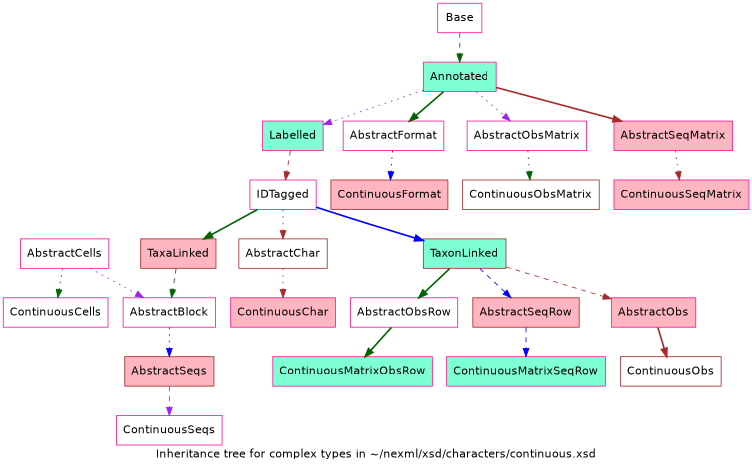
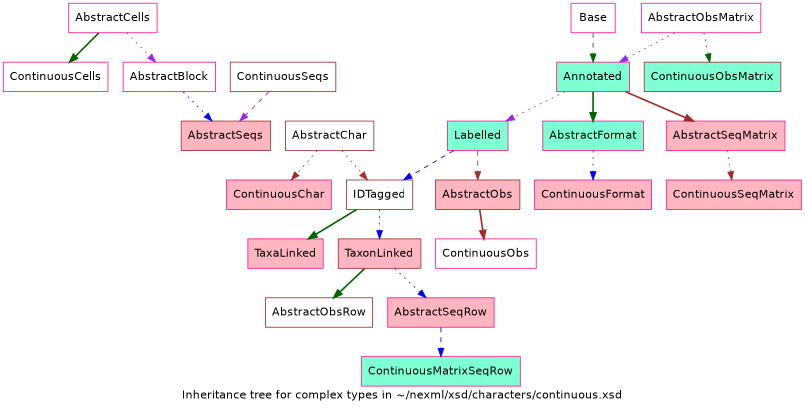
(490, 104) -> (651, 45)
(393, 136) -> (593, 136)
(289, 161) -> (432, 163)
(283, 195) -> (380, 195)
(389, 195) -> (593, 195)
(531, 195) -> (713, 77)
(283, 220) -> (352, 162)
(366, 223) -> (380, 220)
(178, 254) -> (286, 254)
(465, 254) -> (380, 254)
(61, 279) -> (87, 45)
(174, 279) -> none
(492, 280) -> (407, 280)
(555, 282) -> (478, 161)
(404, 312) -> (319, 312)
(526, 312) -> (441, 312)
(654, 312) -> (478, 195)
(353, 371) -> none
(671, 371) -> (486, 254)
(169, 397) -> (257, 103)
(169, 430) -> (283, 77)
